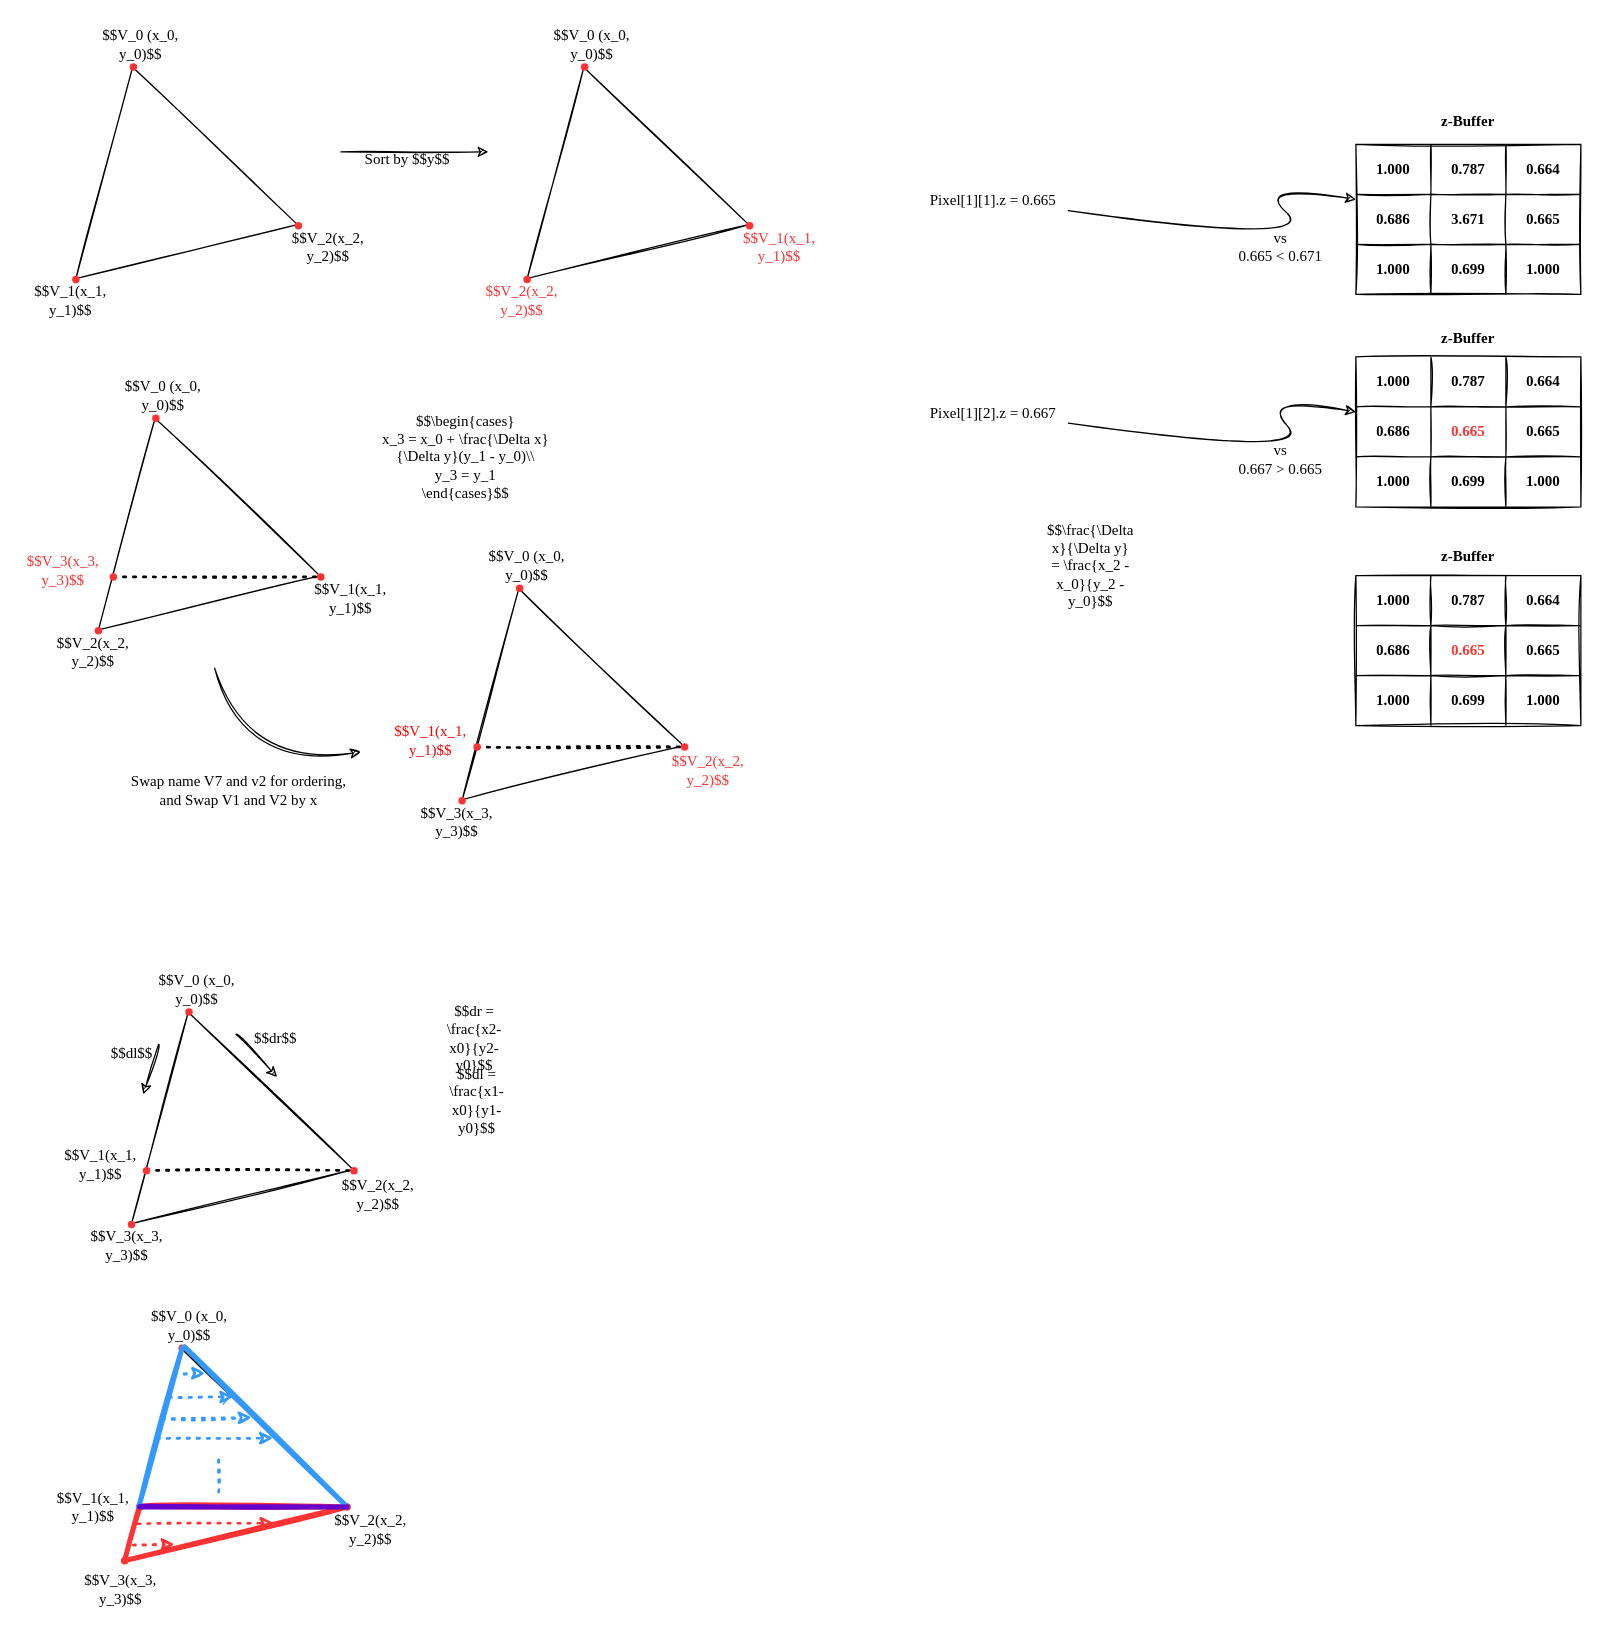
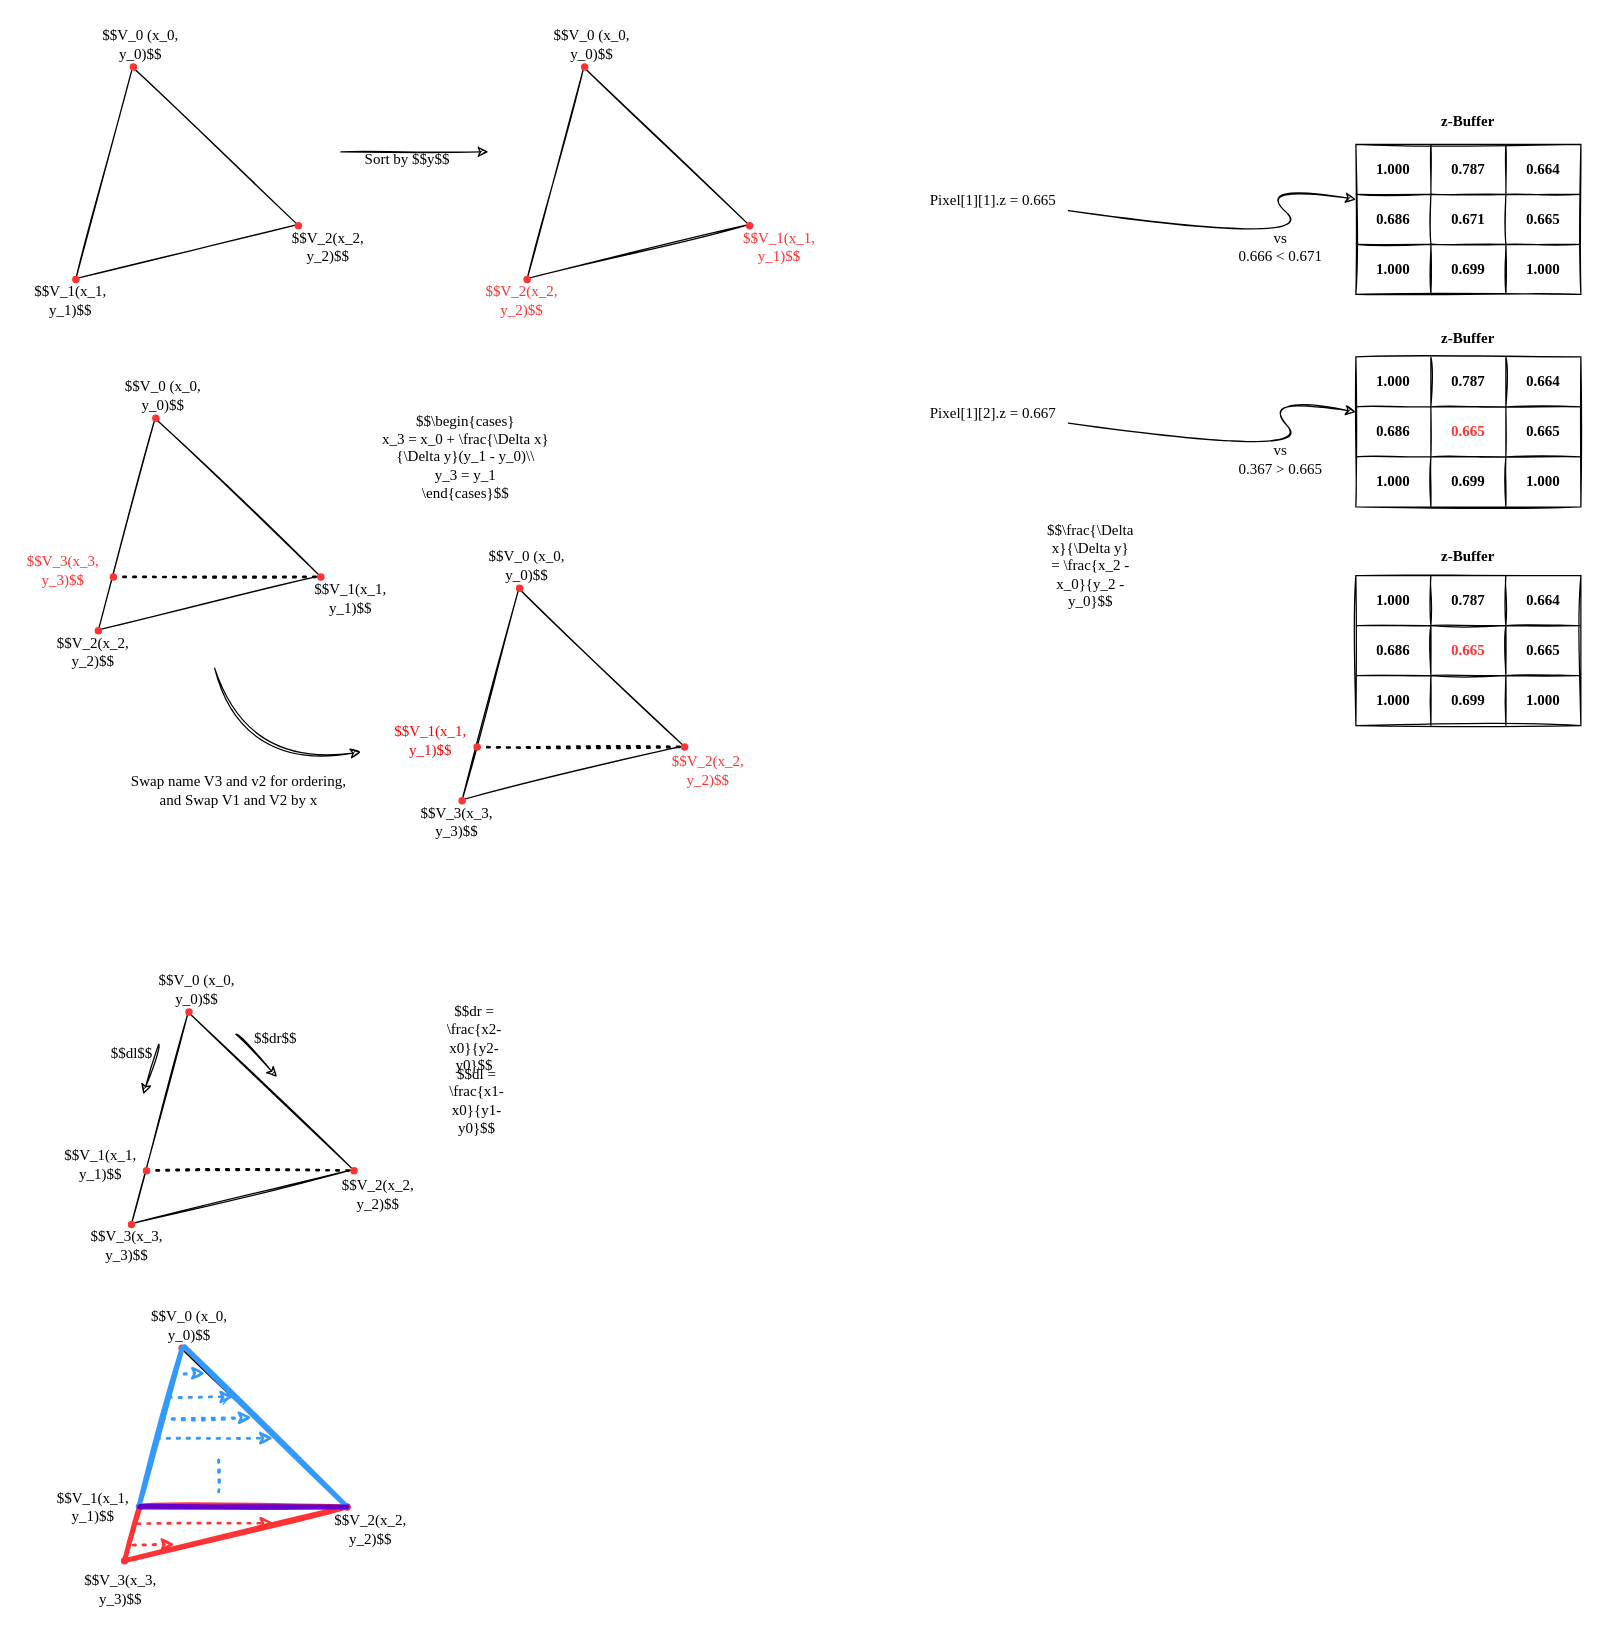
(1468, 219) -> (1468, 219)
(1281, 257) -> (1281, 257)
(1281, 469) -> (1281, 469)
(239, 791) -> (239, 791)
